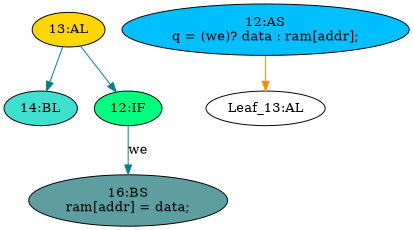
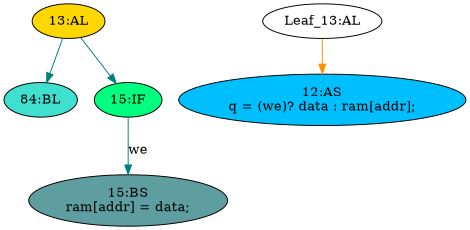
(266, 68) -> (322, 51)
(41, 108) -> (41, 100)
(128, 108) -> (128, 100)
(128, 200) -> (128, 200)
